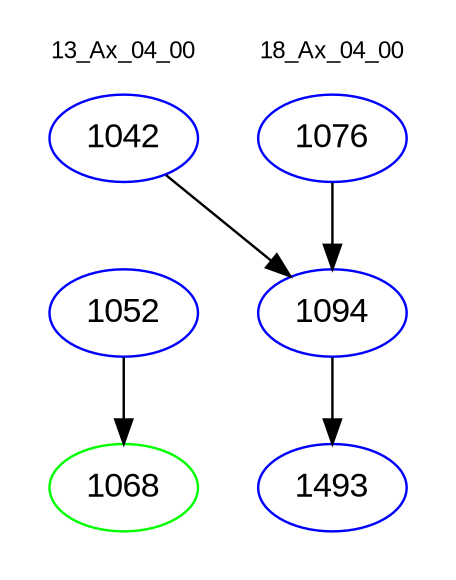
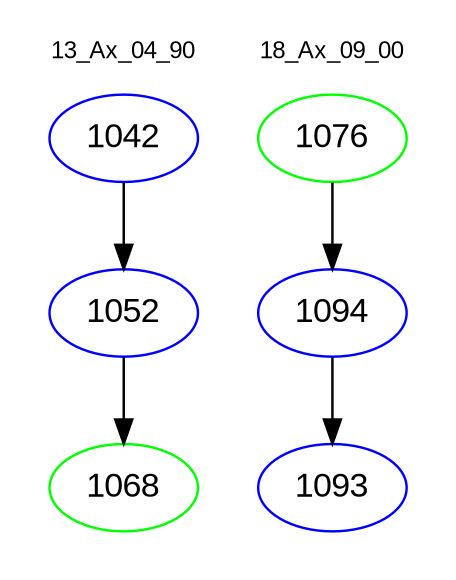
(124, 52) -> (124, 52)
(332, 52) -> (332, 52)
(332, 138) -> (332, 138)
(203, 205) -> (124, 214)
(332, 488) -> (332, 488)
